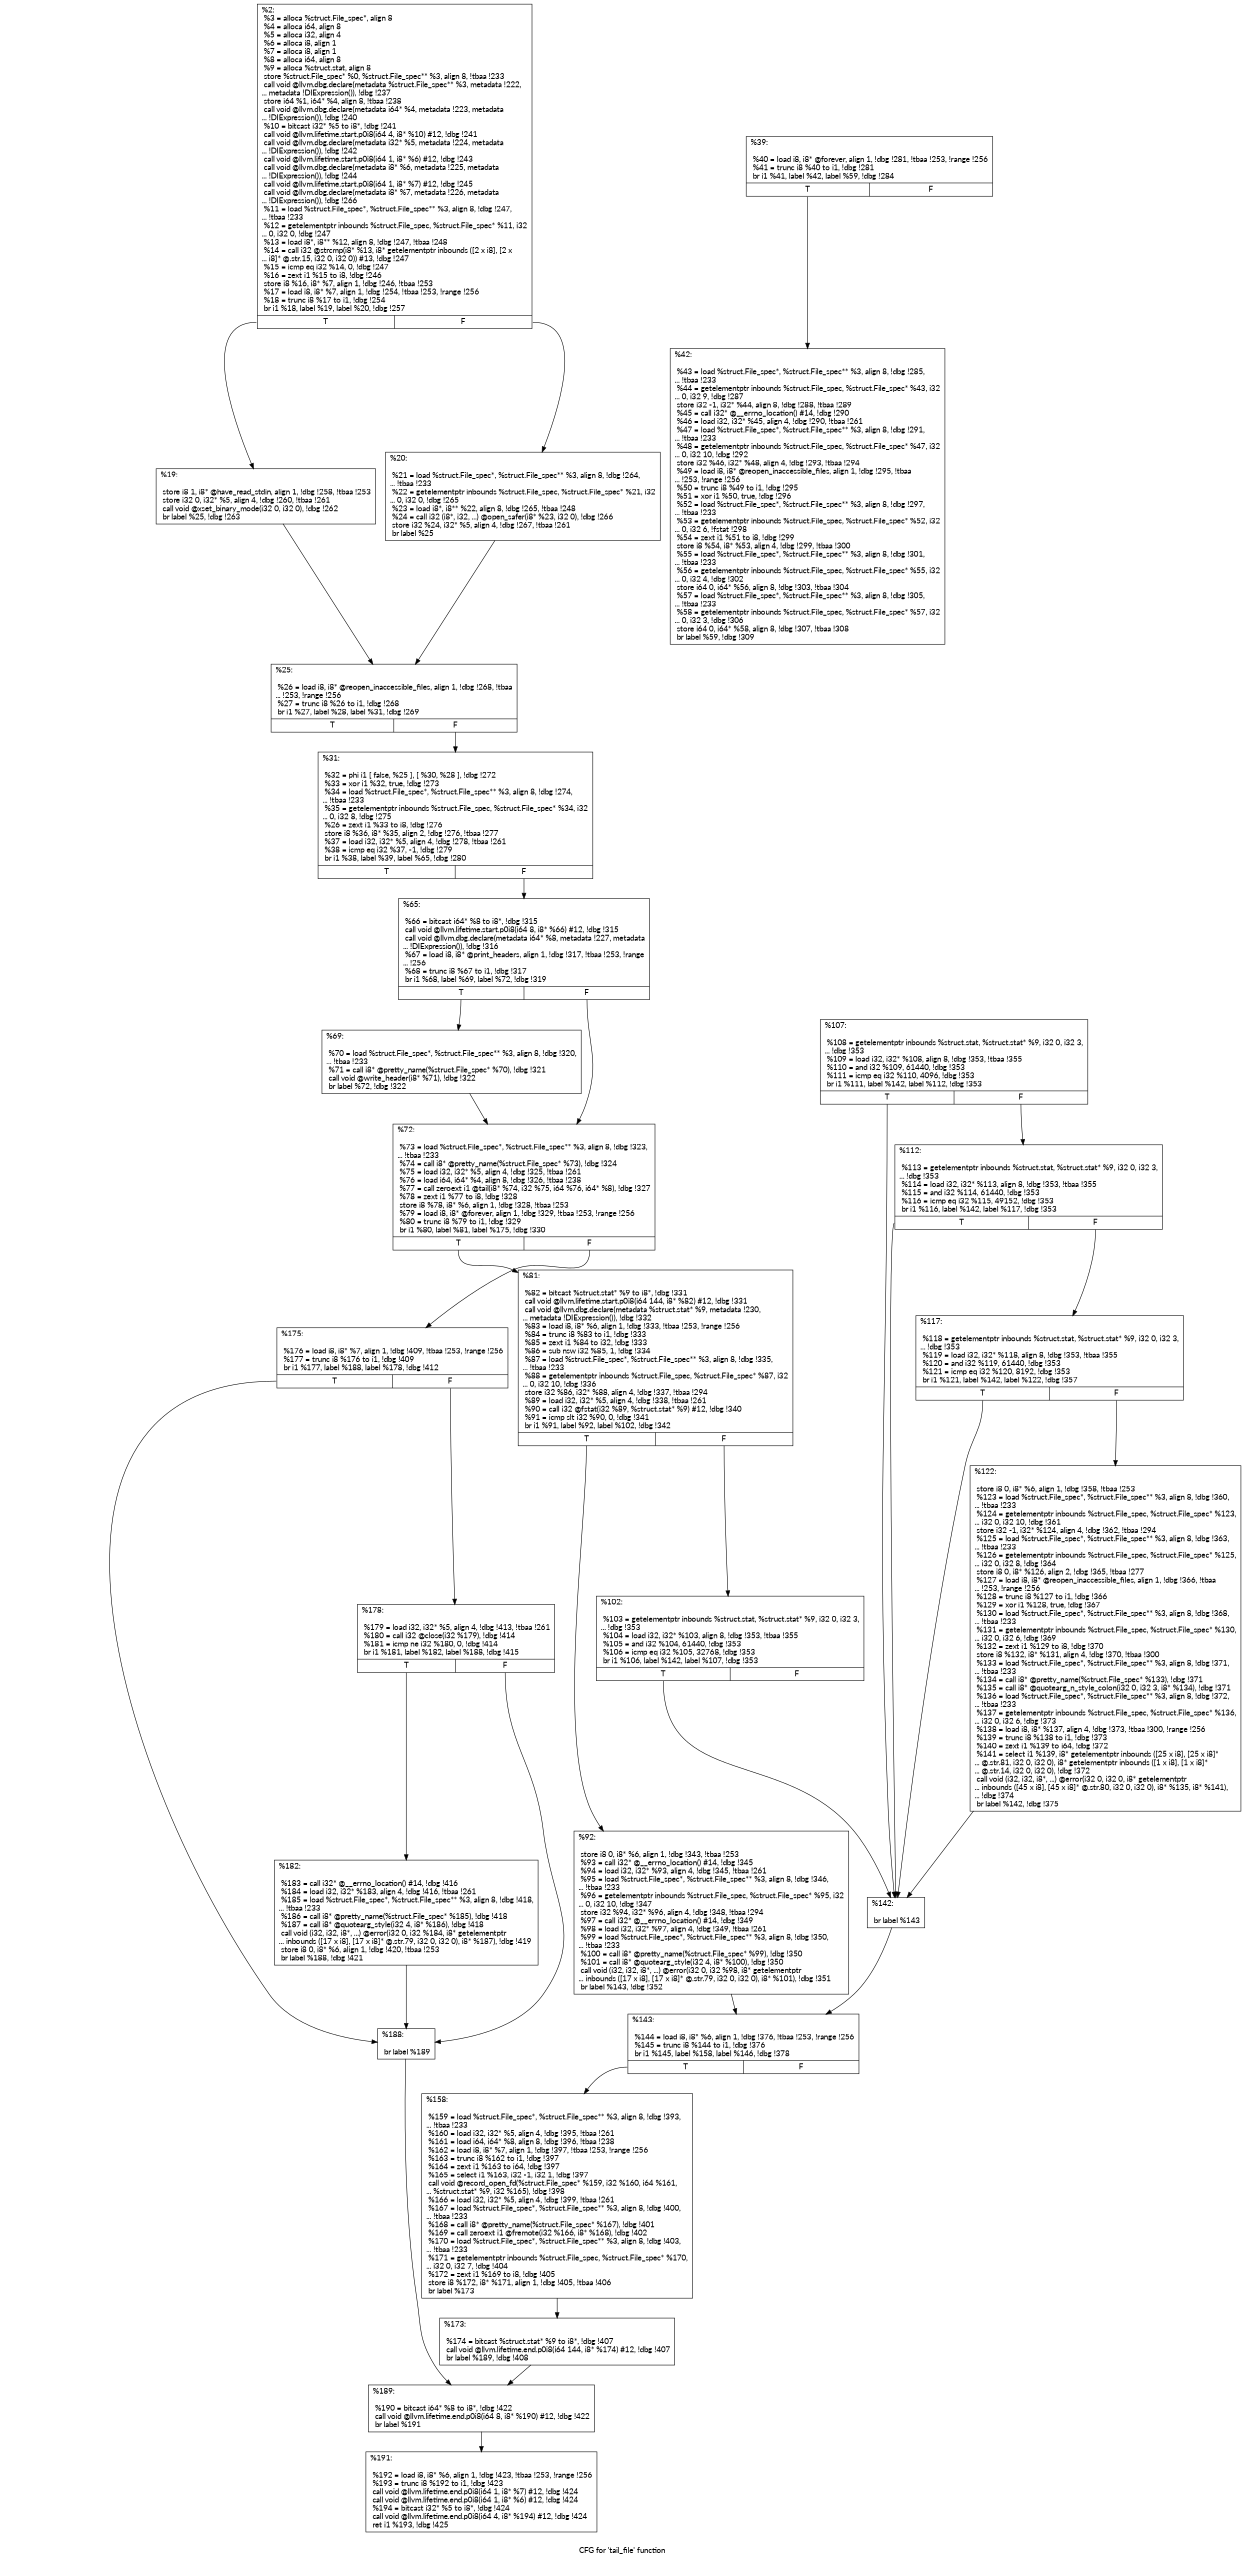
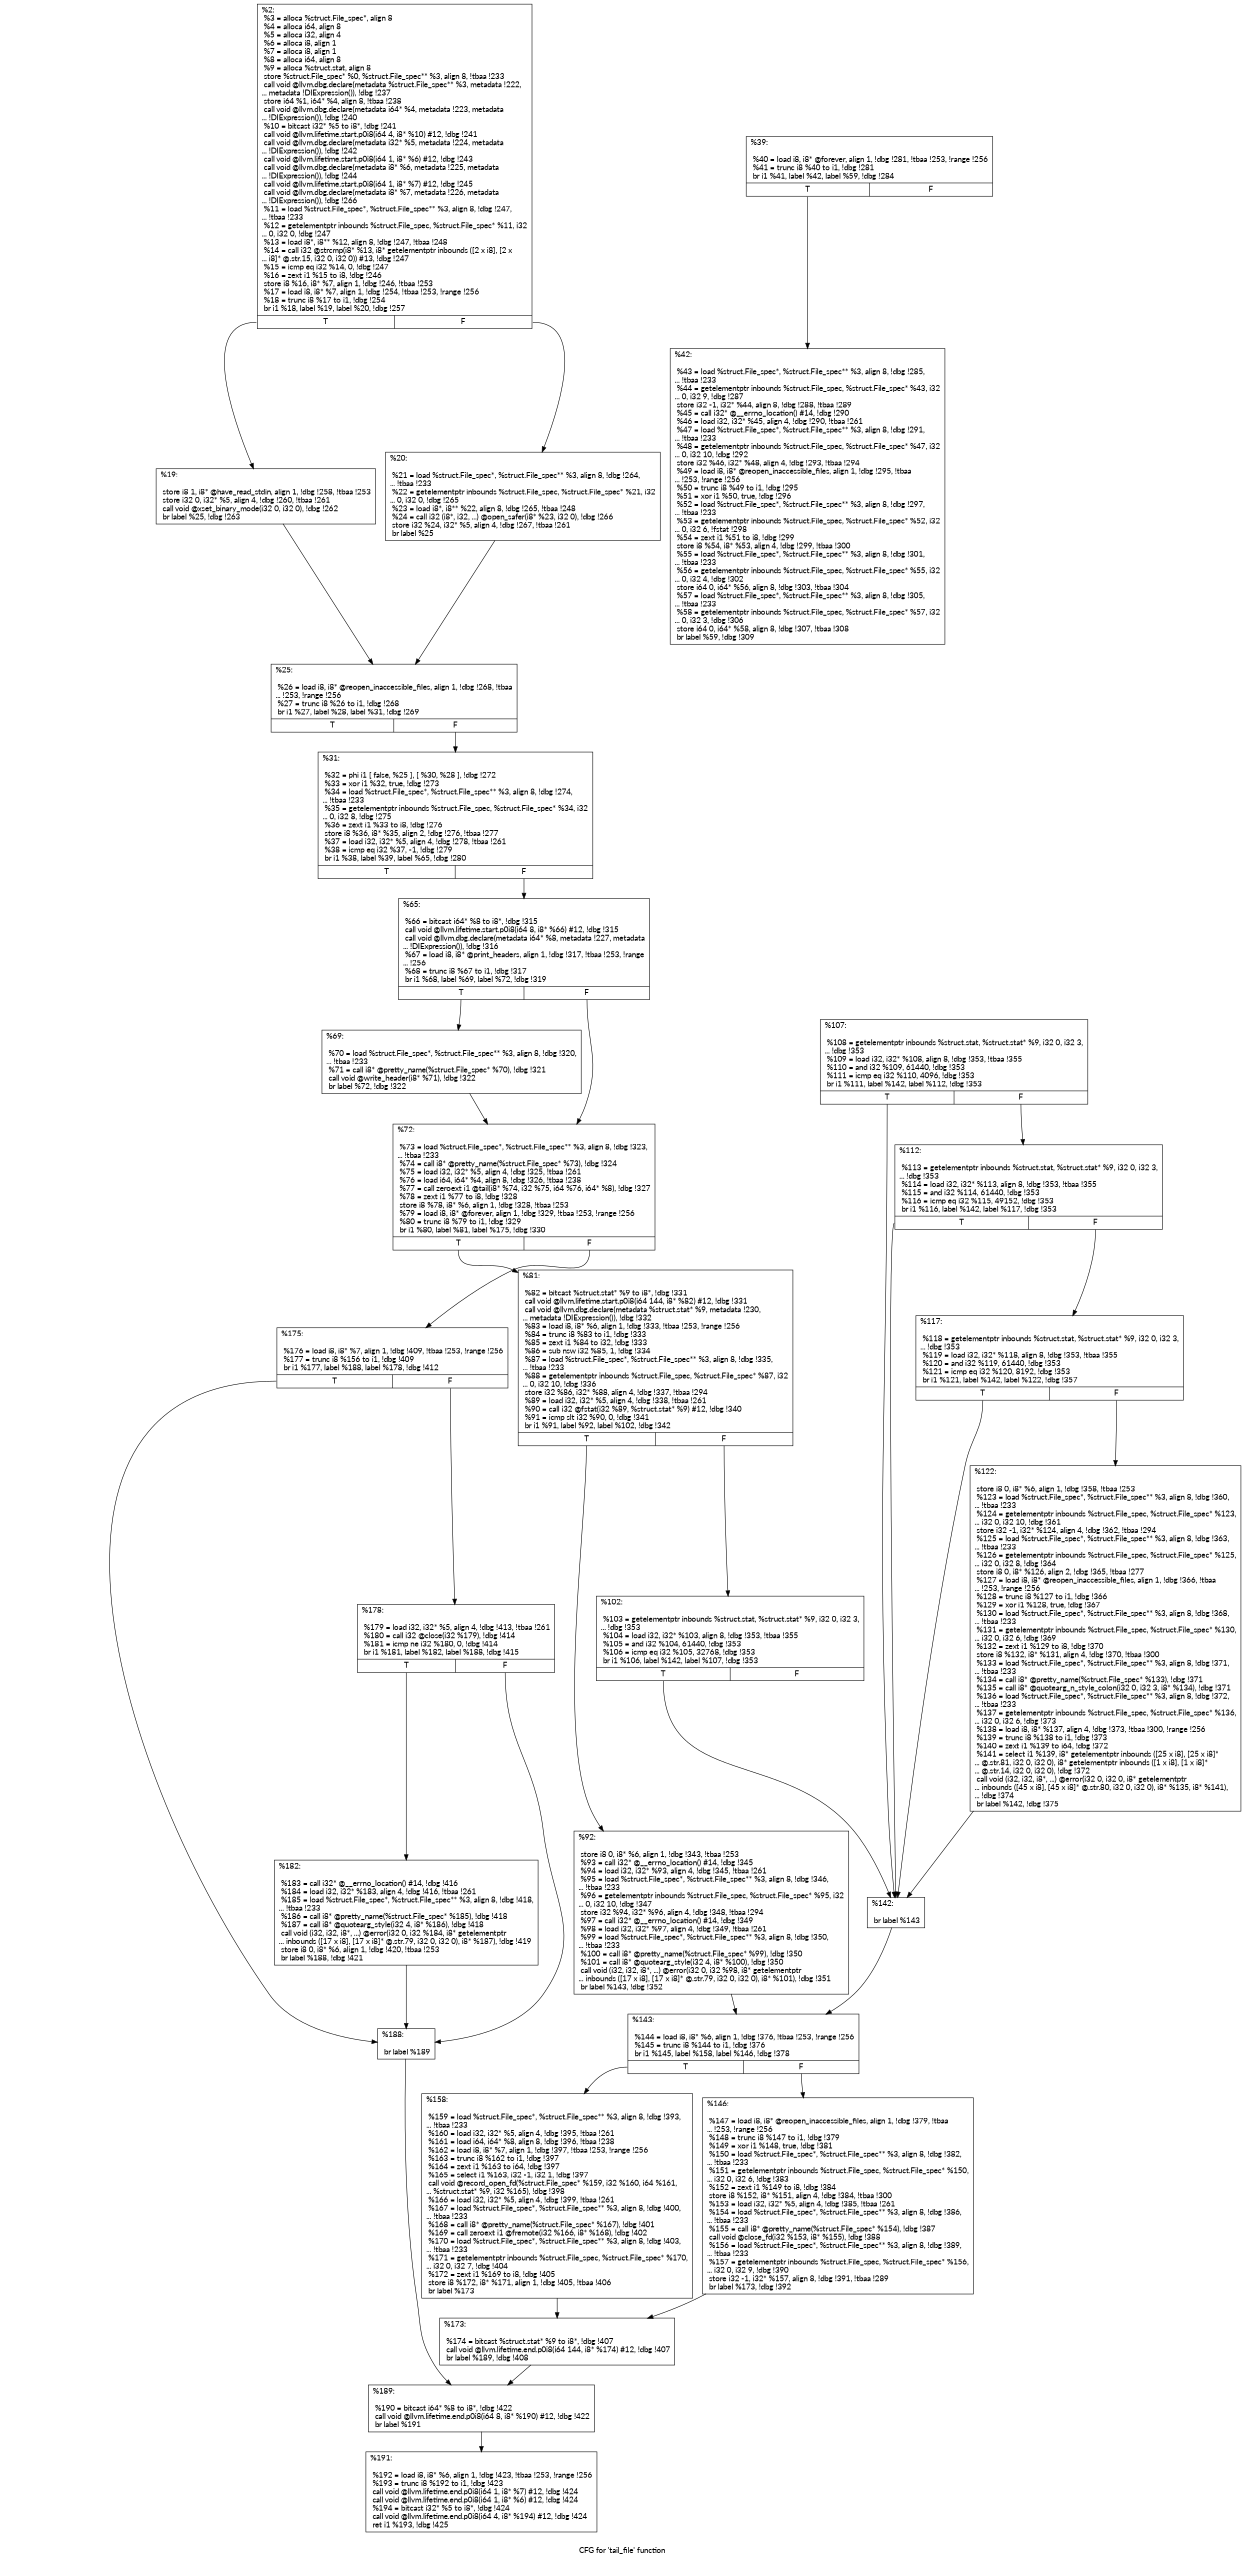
(382, 825) -> (382, 825)
(348, 1360) -> (348, 1360)
none -> (838, 2196)
